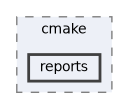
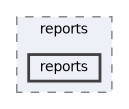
(64, 30) -> (64, 30)
